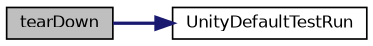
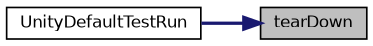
(134, 23) -> (223, 23)
